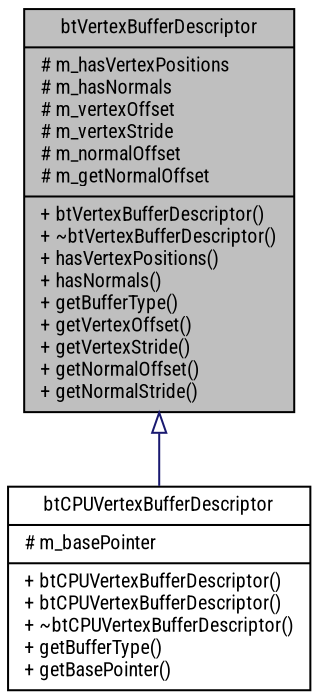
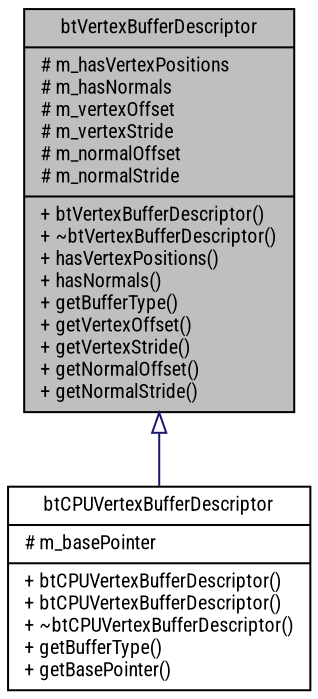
(126, 176) -> (111, 176)
